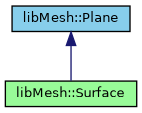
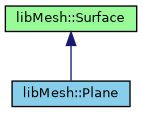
(71, 63) -> (71, 63)
